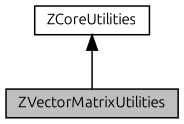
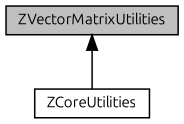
(92, 70) -> (92, 70)
